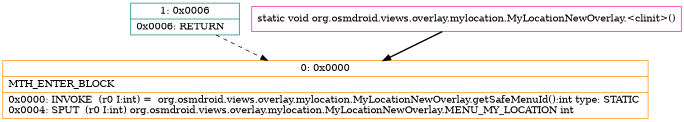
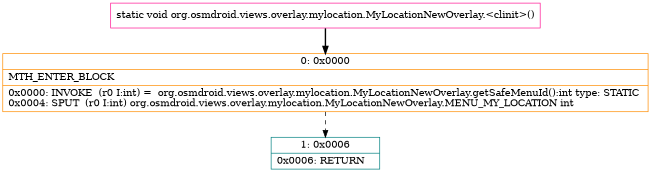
(239, 46) -> (325, 121)
